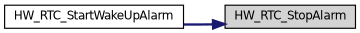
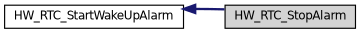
(198, 25) -> (210, 9)
